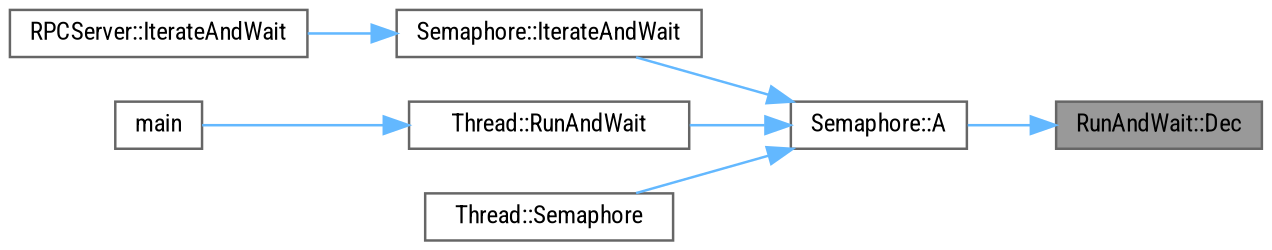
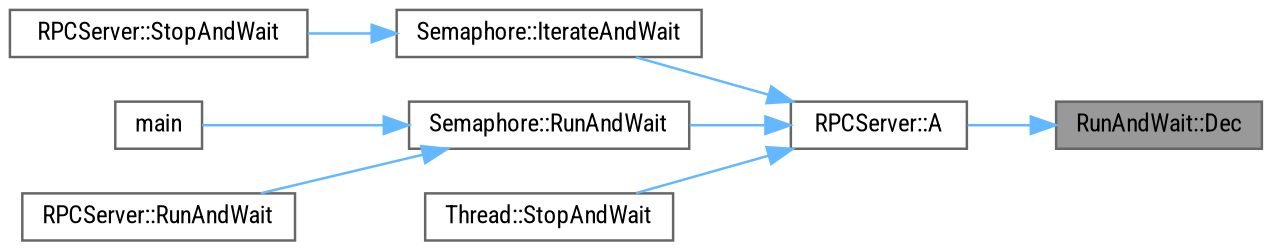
(159, 33) -> (159, 33)
(549, 125) -> (549, 125)
(879, 125) -> (879, 125)
none -> (159, 217)
(549, 217) -> (549, 217)
